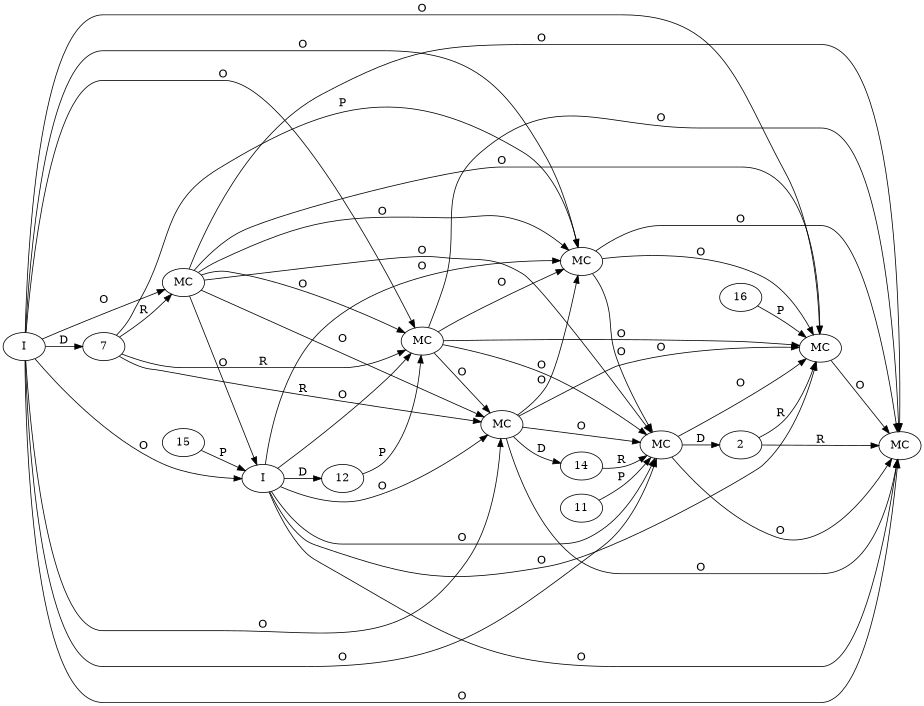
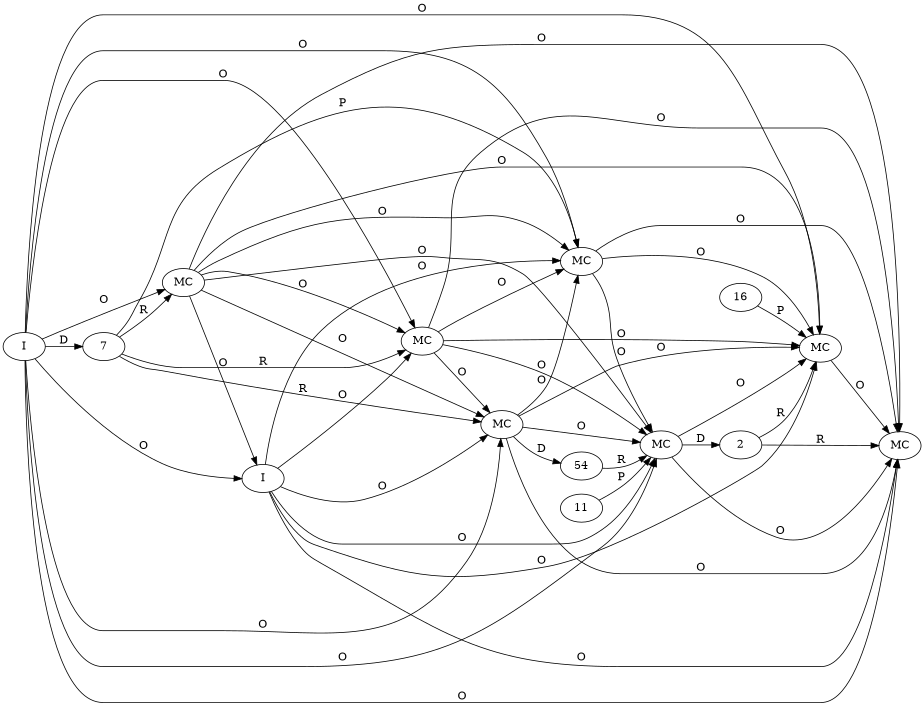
(183, 443) -> none
(582, 466) -> (582, 466)
(343, 478) -> none
